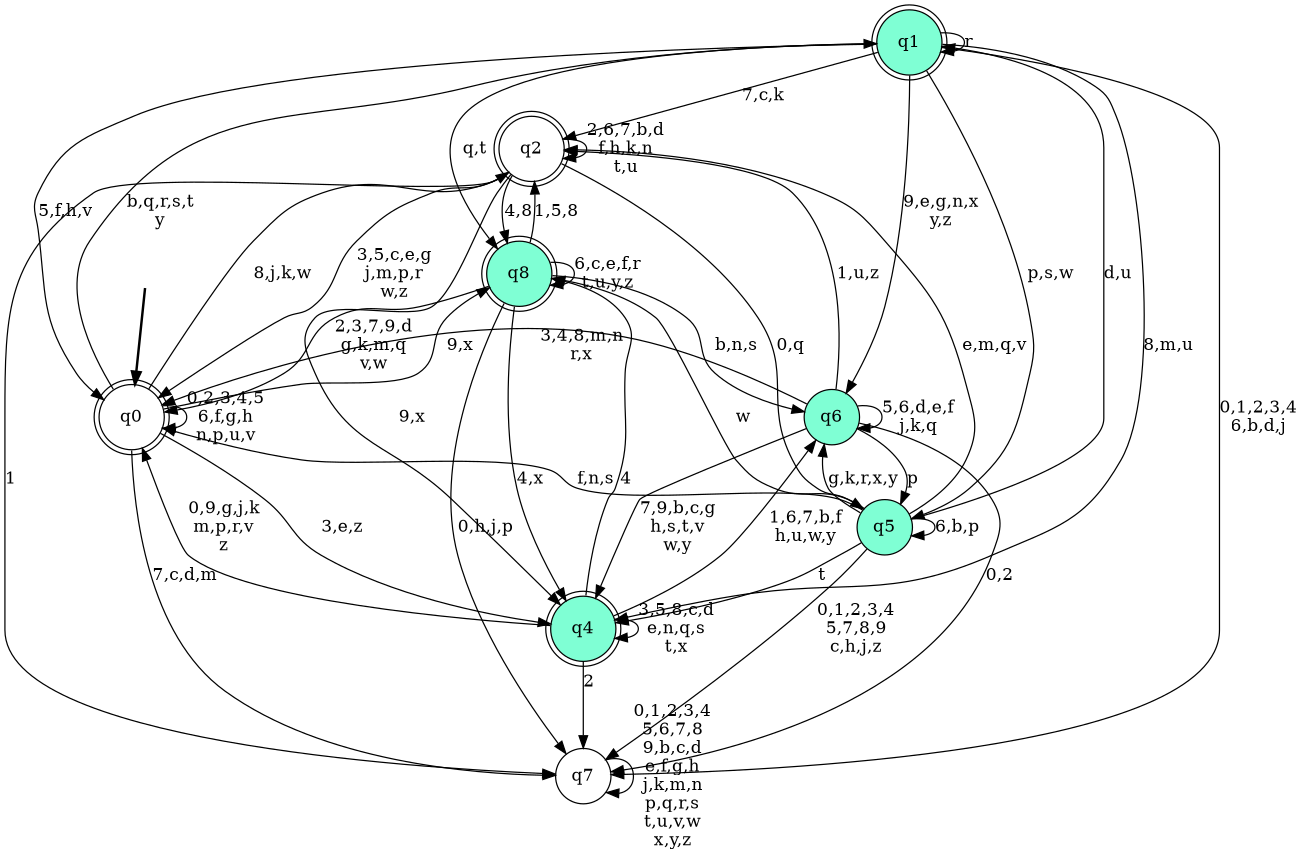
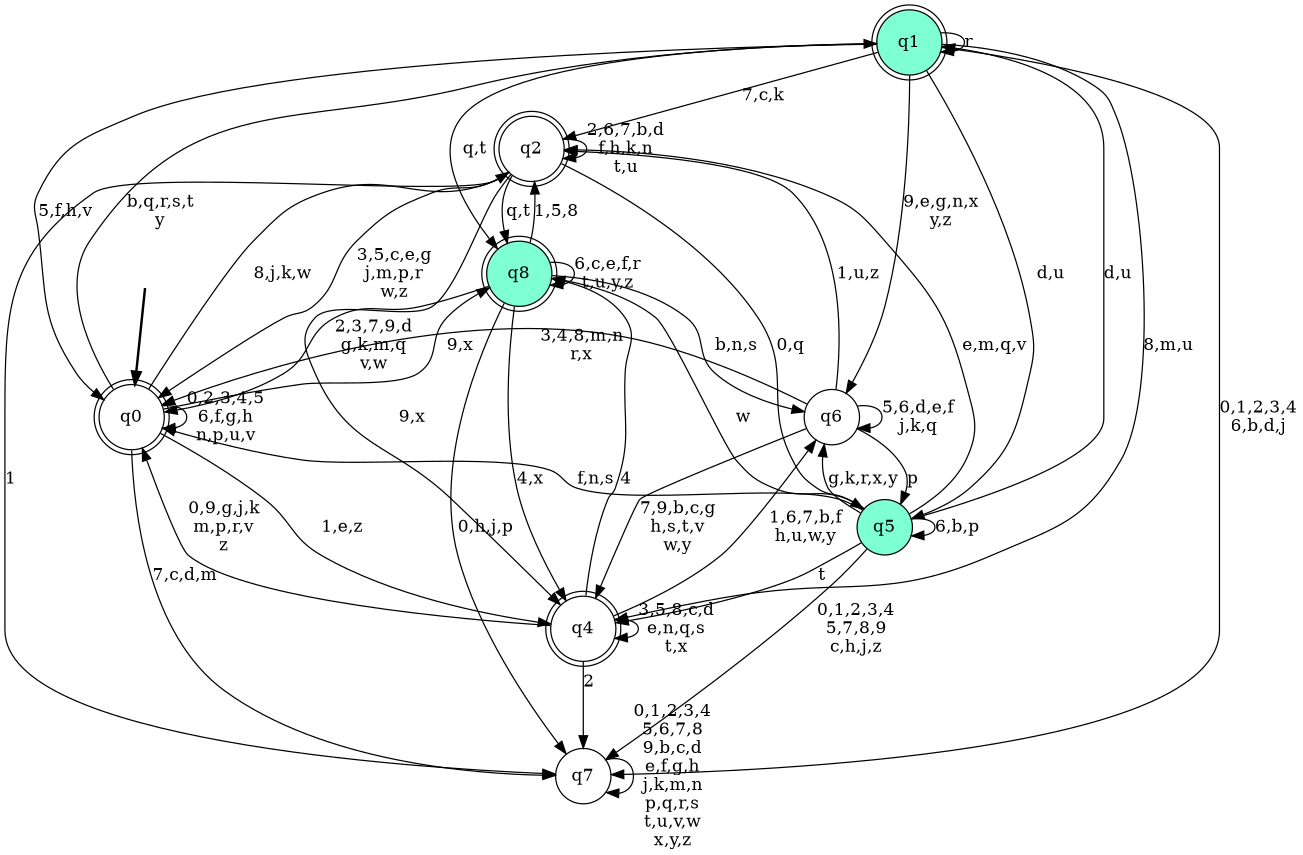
(519, 211) -> (519, 211)
(1051, 274) -> (1051, 274)
(832, 417) -> (832, 417)
(342, 527) -> (342, 527)
(583, 629) -> (583, 629)
(926, 648) -> none
